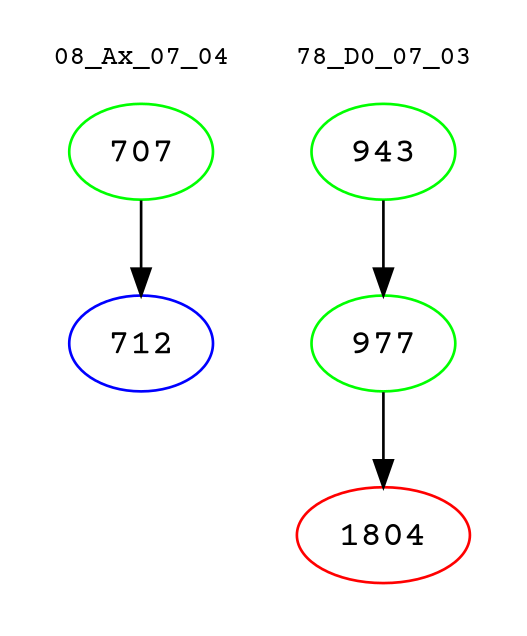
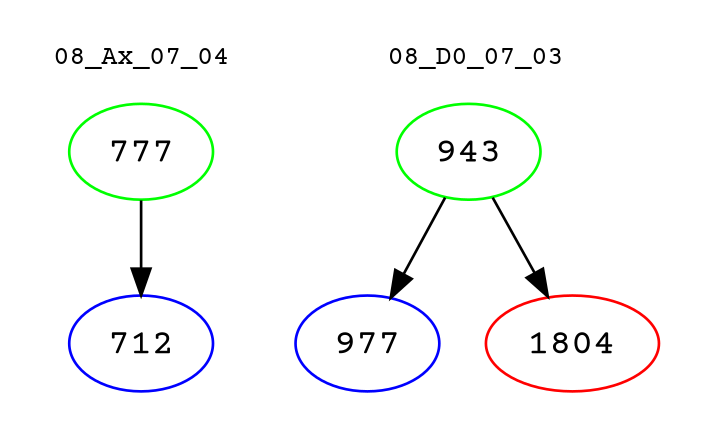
(385, 57) -> (477, 57)
(141, 152) -> (141, 152)
(383, 343) -> (367, 343)
(383, 426) -> (514, 235)
